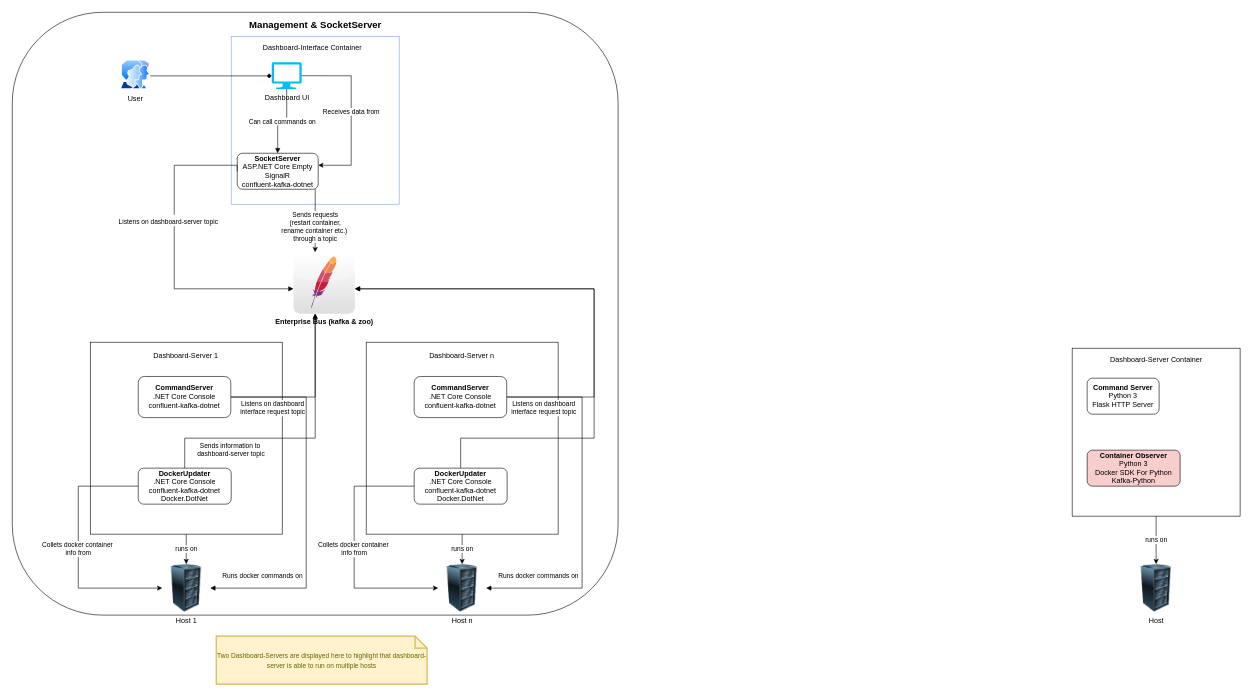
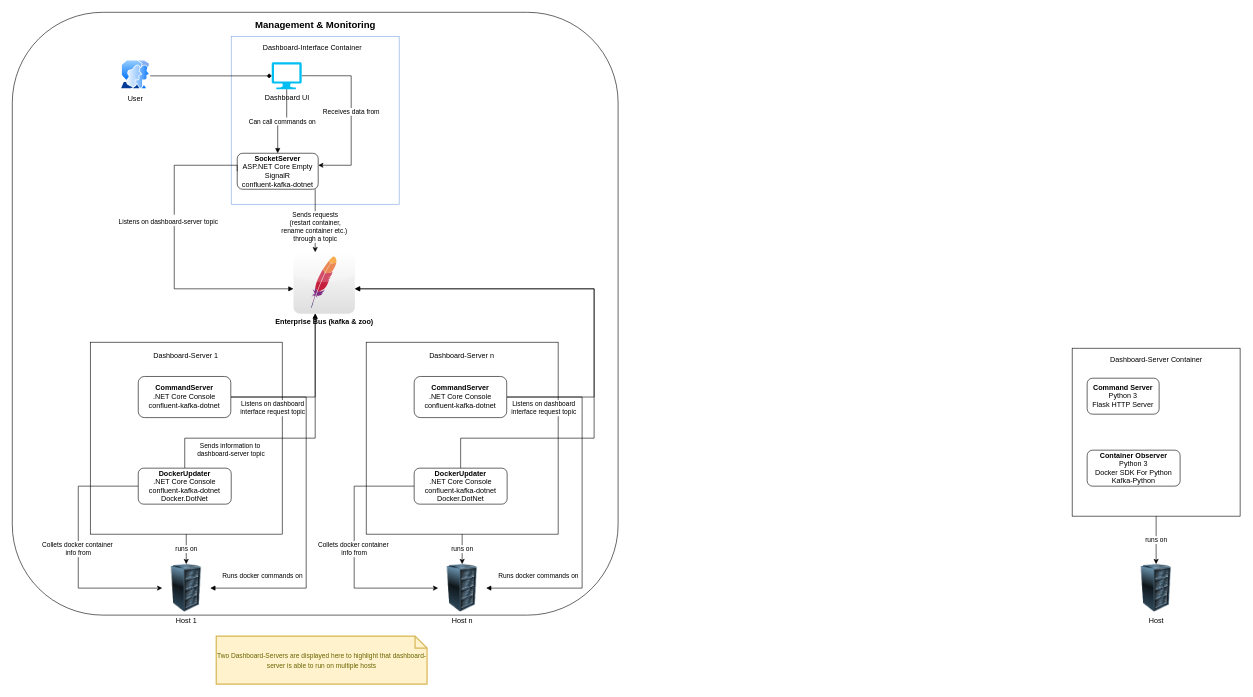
(316, 24) -> (316, 24)
(1134, 468) -> (1134, 468)
